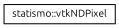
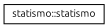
(60, 14) -> (54, 14)
